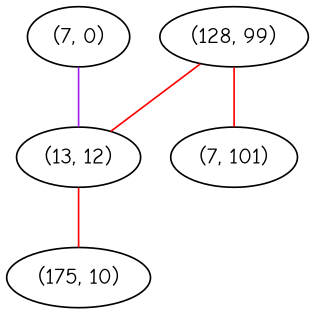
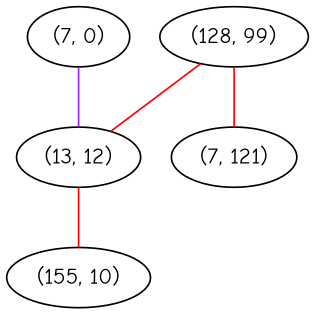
(234, 157) -> (234, 157)
(79, 278) -> (79, 278)
